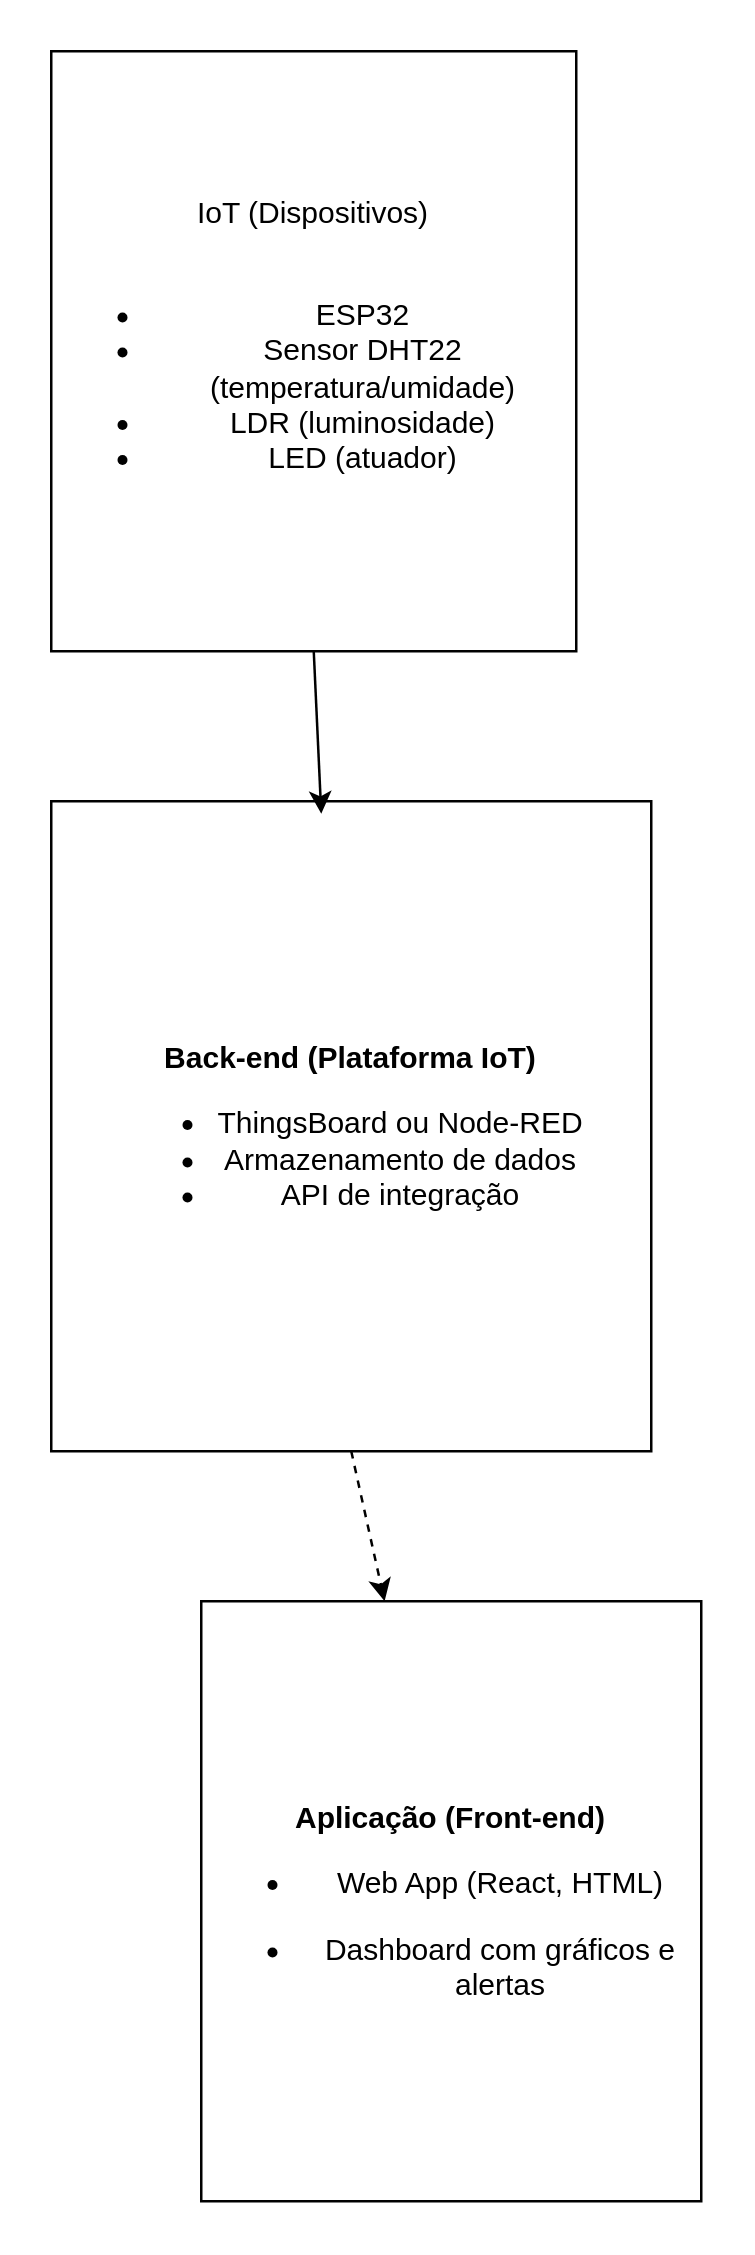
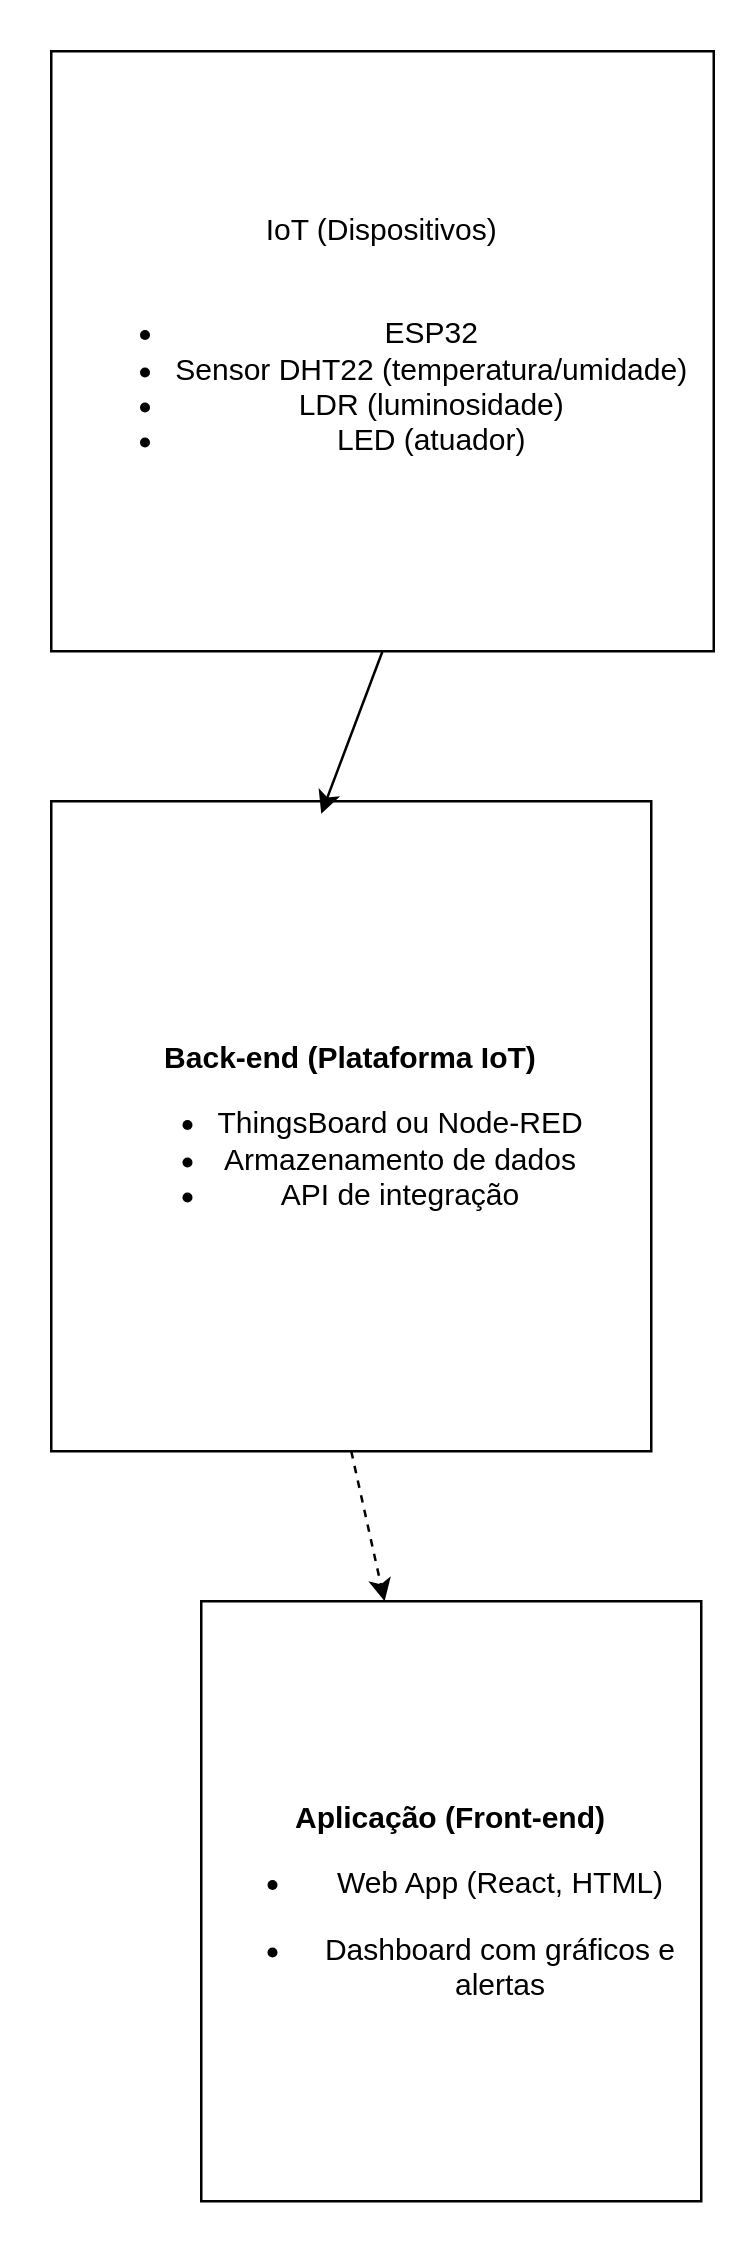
(314, 351) -> (383, 351)
